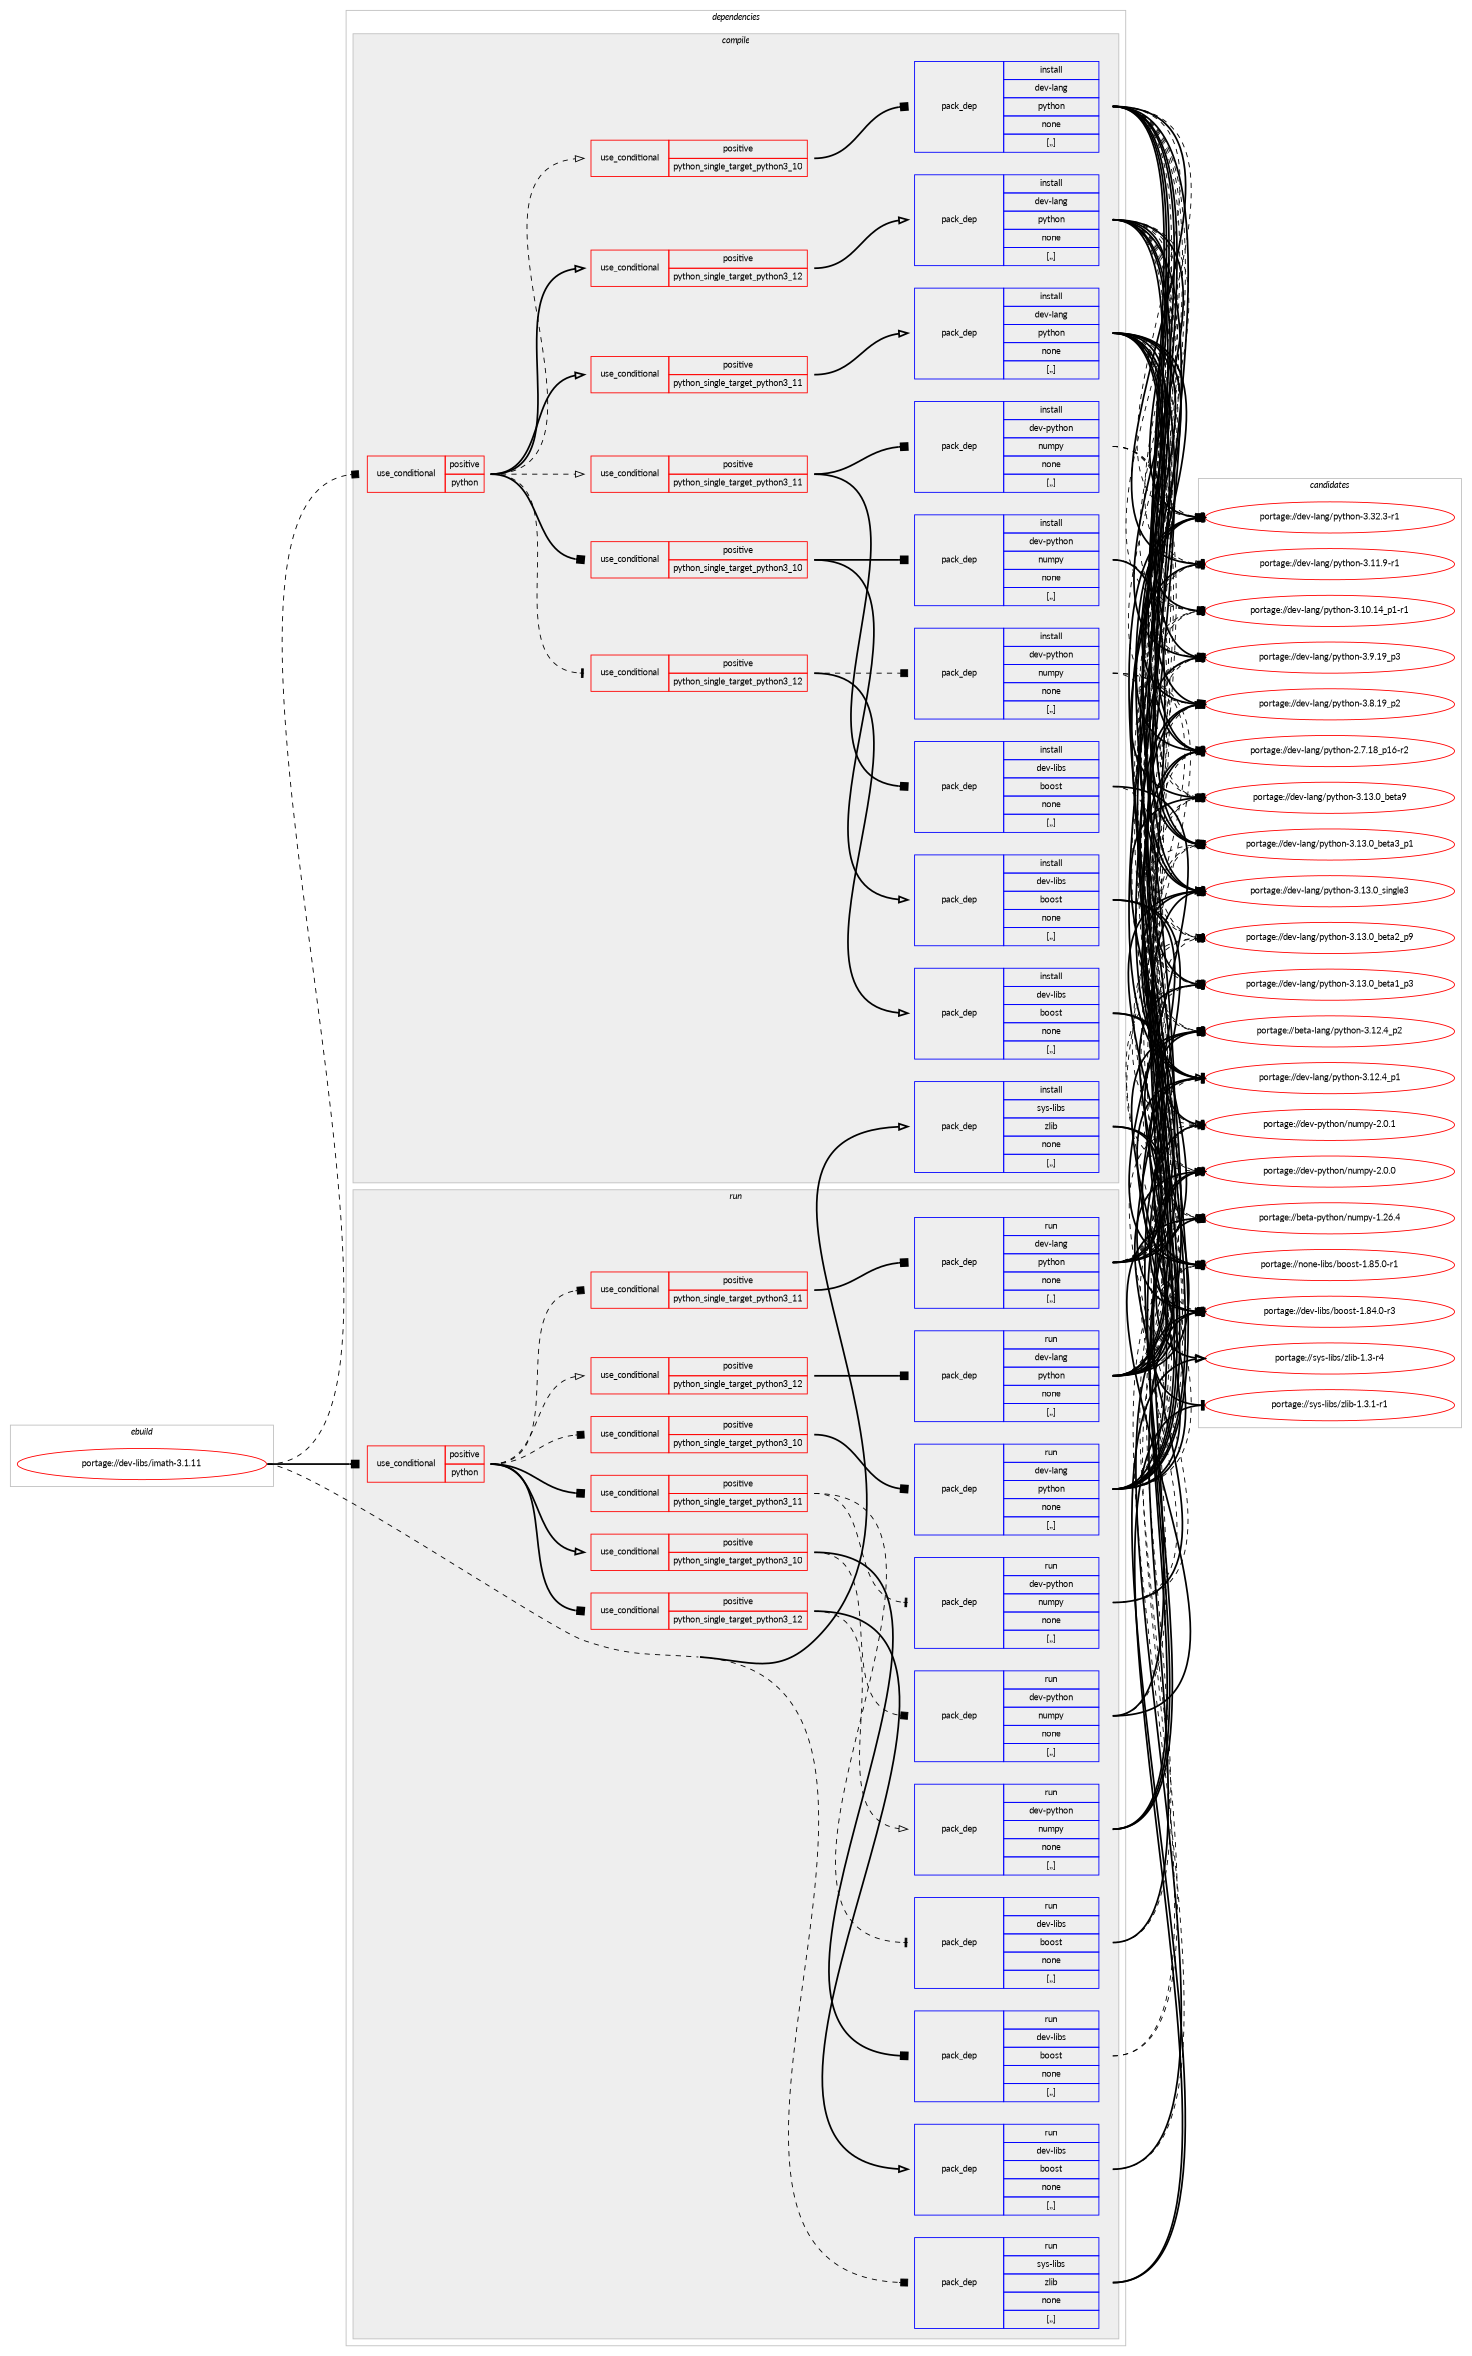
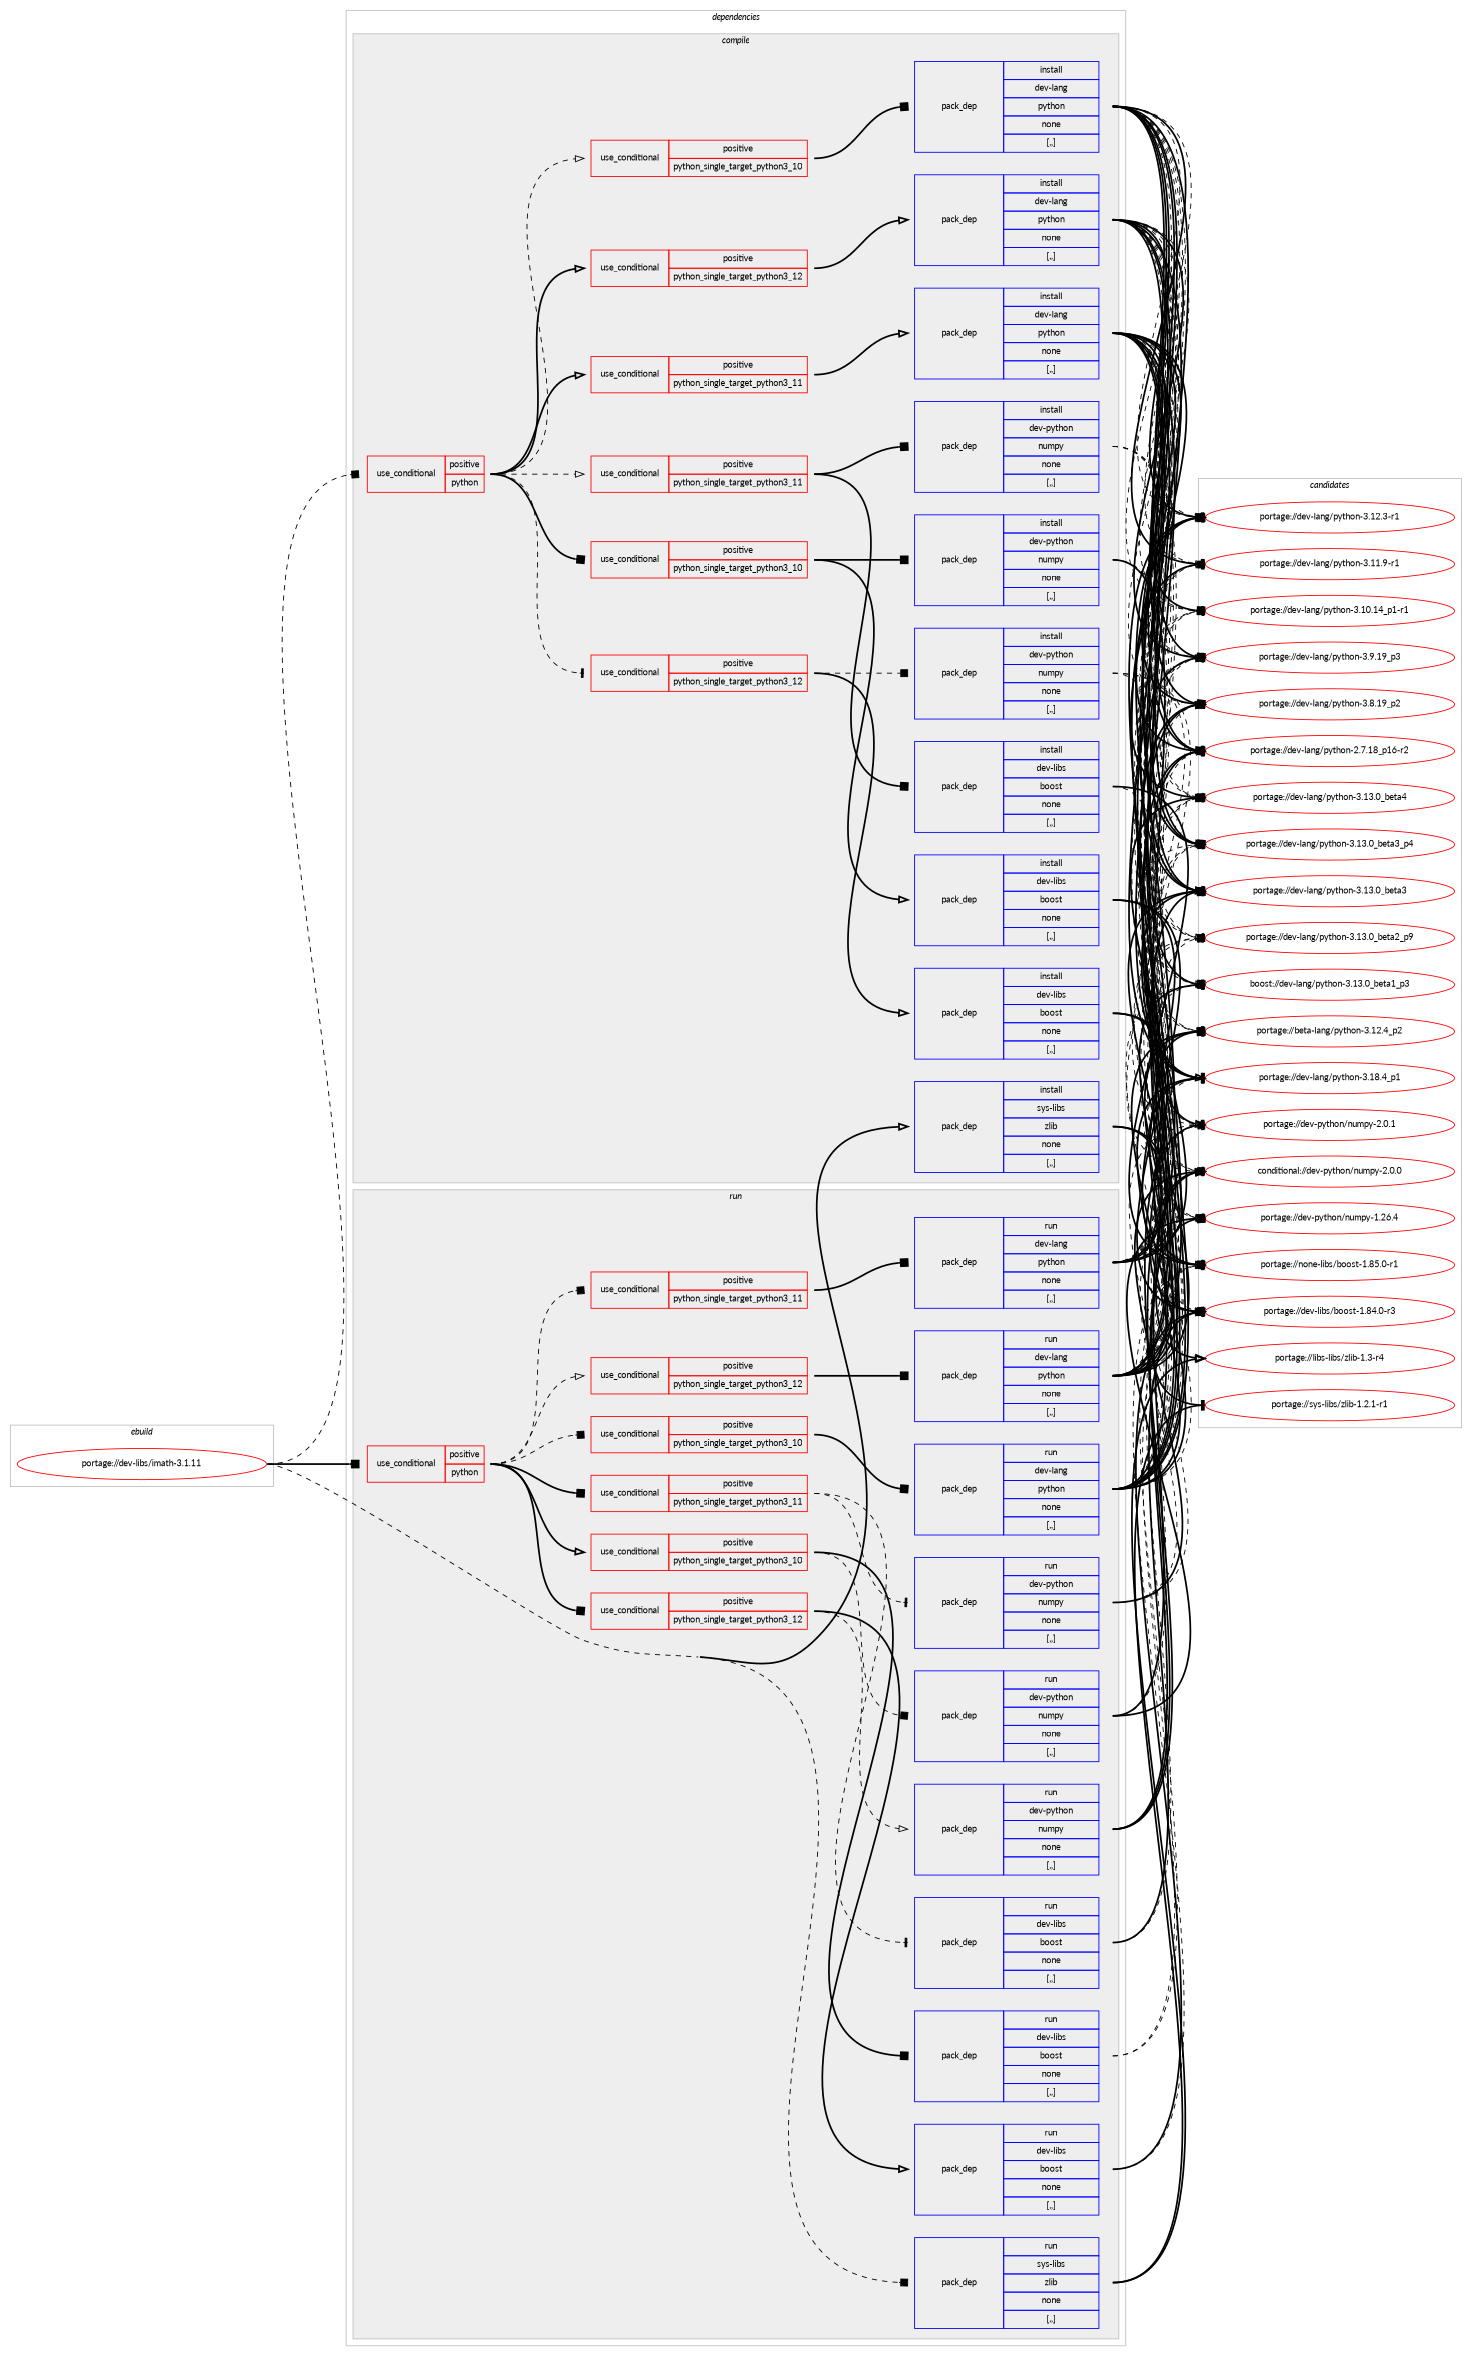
(1330, 517) -> (1330, 517)
(1330, 798) -> (1330, 798)
(1330, 845) -> (1330, 845)
(1330, 891) -> (1330, 891)
(1330, 985) -> (1330, 985)
(1330, 1078) -> (1330, 1078)
(1330, 1172) -> (1330, 1172)
(1330, 1218) -> (1330, 1218)
(1330, 1358) -> (1330, 1358)
(1330, 1405) -> (1330, 1405)
